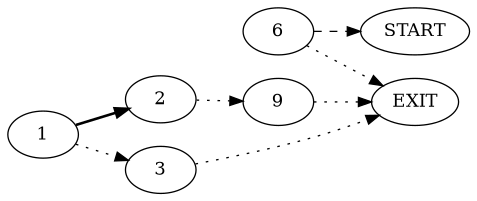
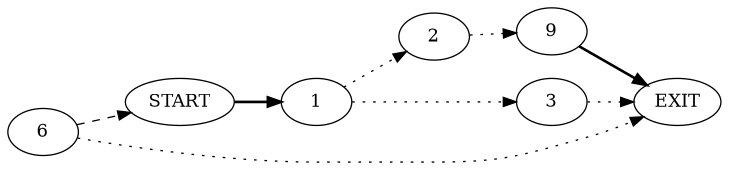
none -> (251, 102)
(336, 102) -> (607, 62)
(96, 119) -> (369, 73)
